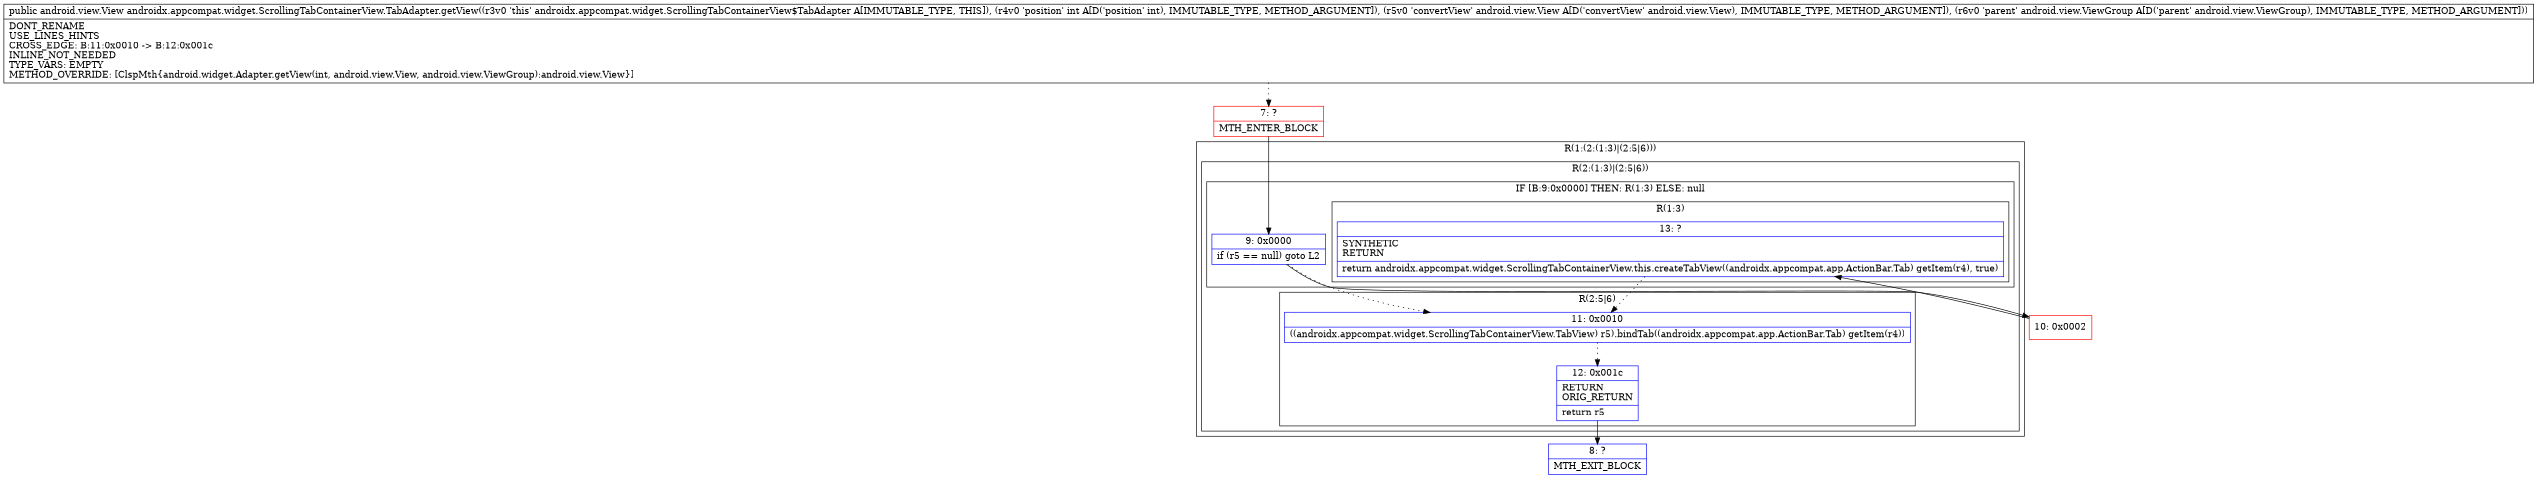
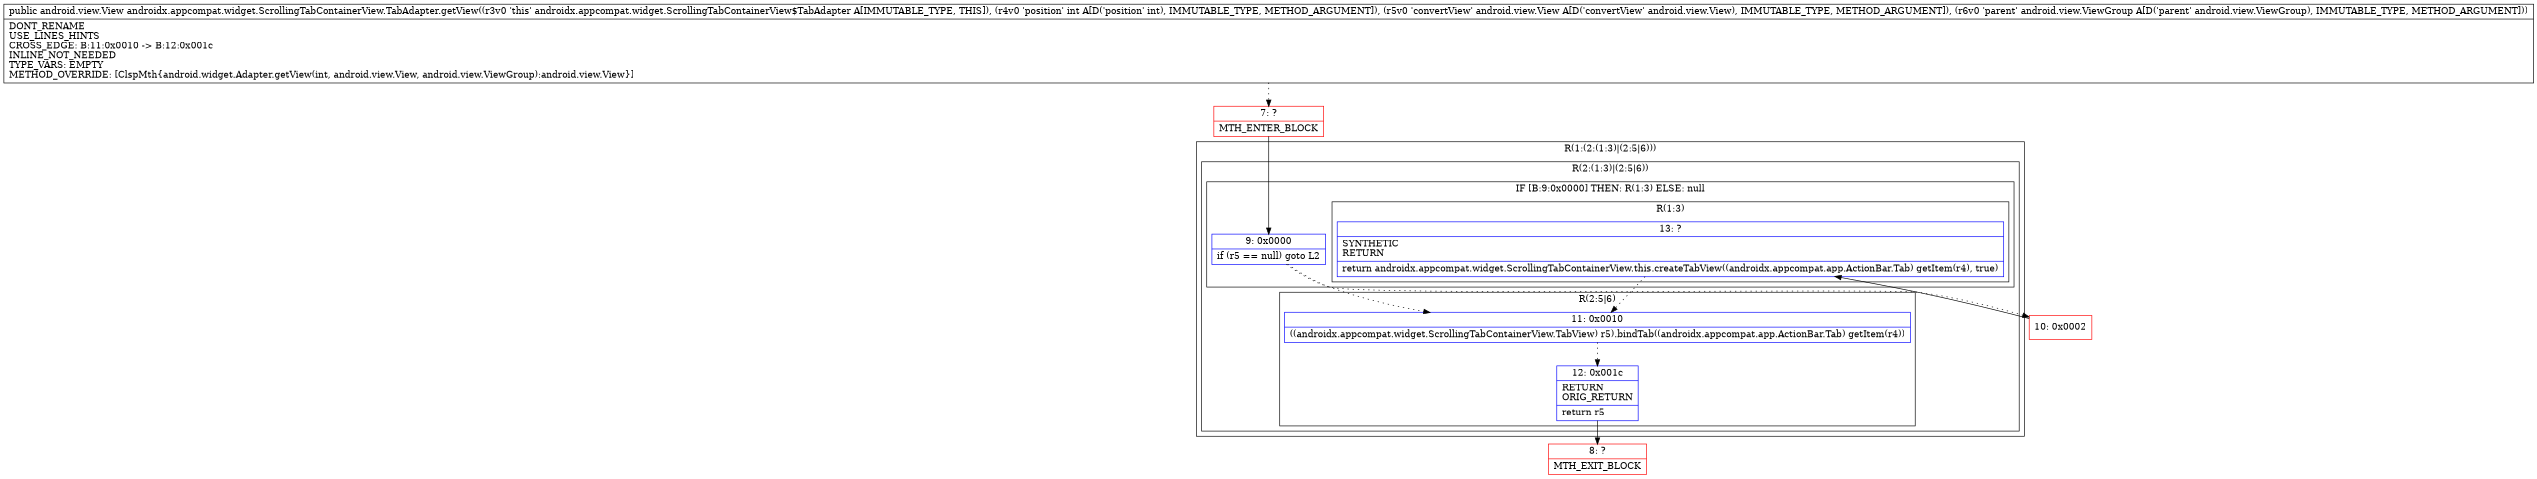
(1653, 291) -> (1653, 291)
(1597, 459) -> (1597, 459)
